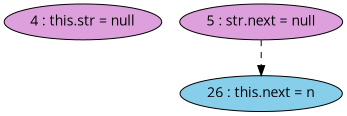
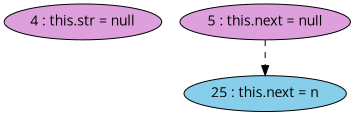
(261, 22) -> (265, 22)
(261, 94) -> (265, 94)
